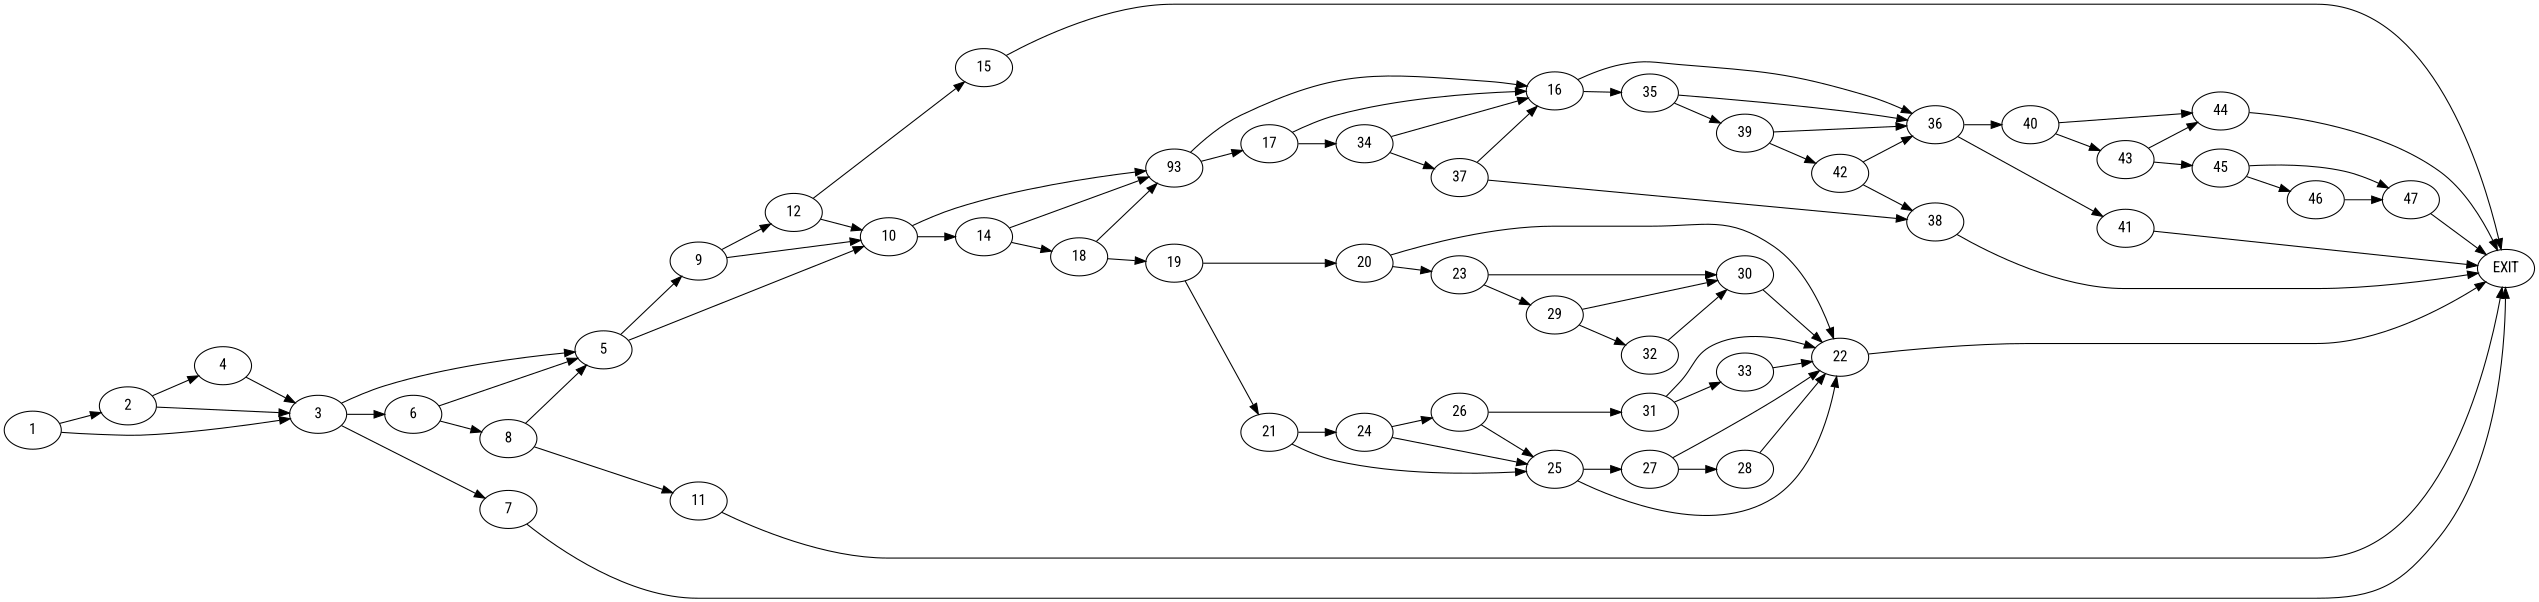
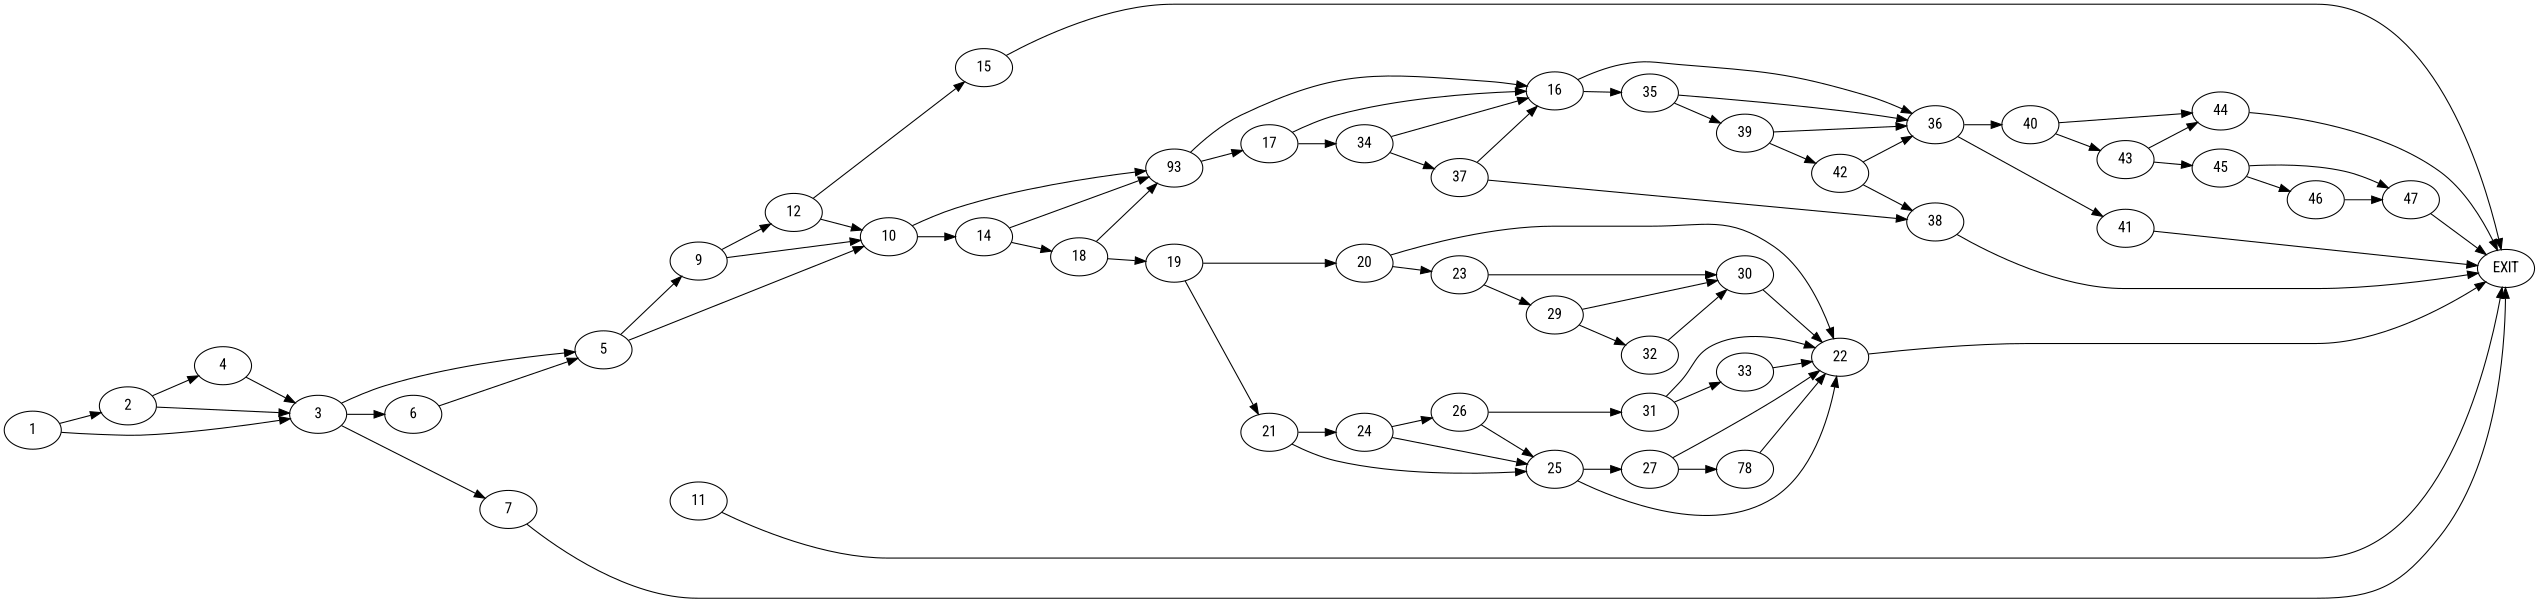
(508, 439) -> none
(1745, 469) -> (1745, 469)
